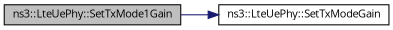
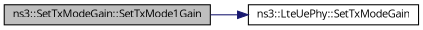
(92, 15) -> (107, 15)
